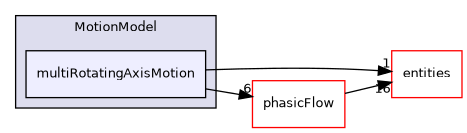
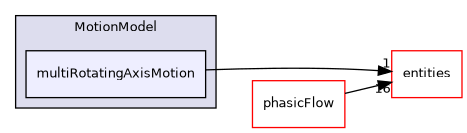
(224, 92) -> none
